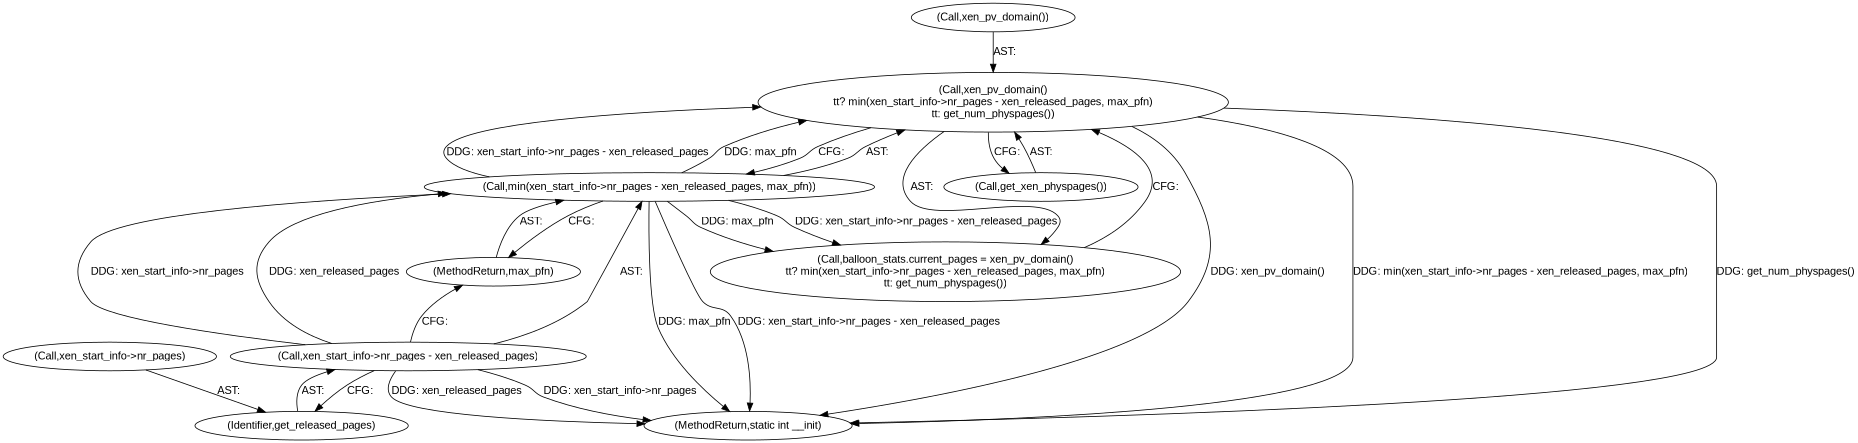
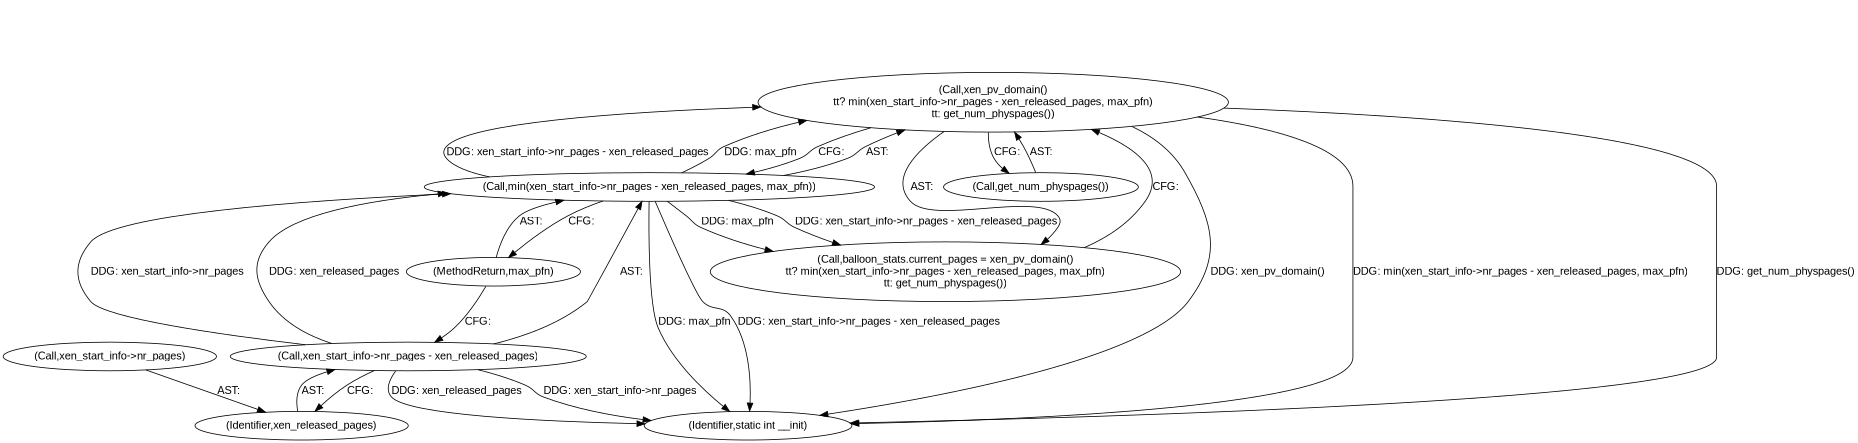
(993, 18) -> none
(1041, 187) -> (1041, 187)
(427, 310) -> (467, 315)
(302, 426) -> (302, 426)
(748, 426) -> (748, 426)
